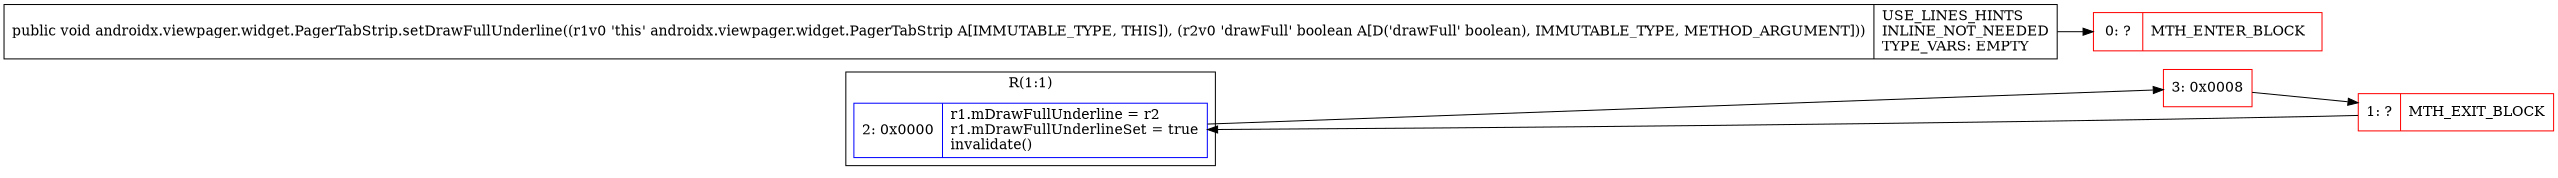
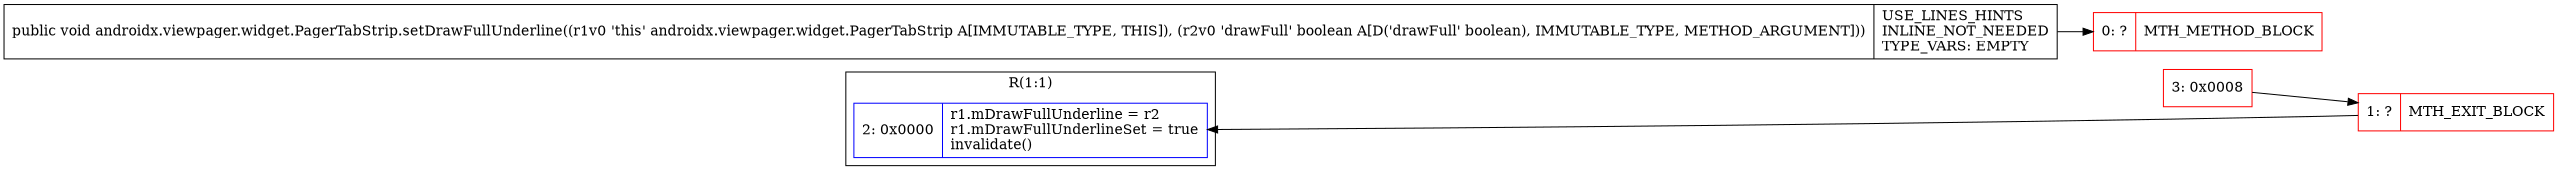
(2228, 31) -> (2229, 31)
(1680, 107) -> none
